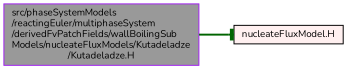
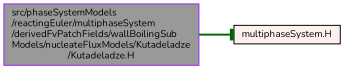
(289, 35) -> (287, 35)
